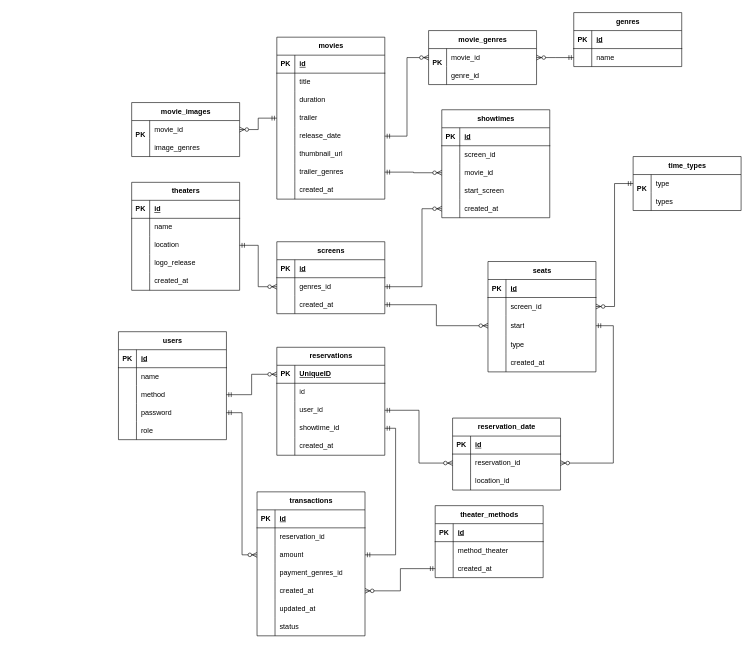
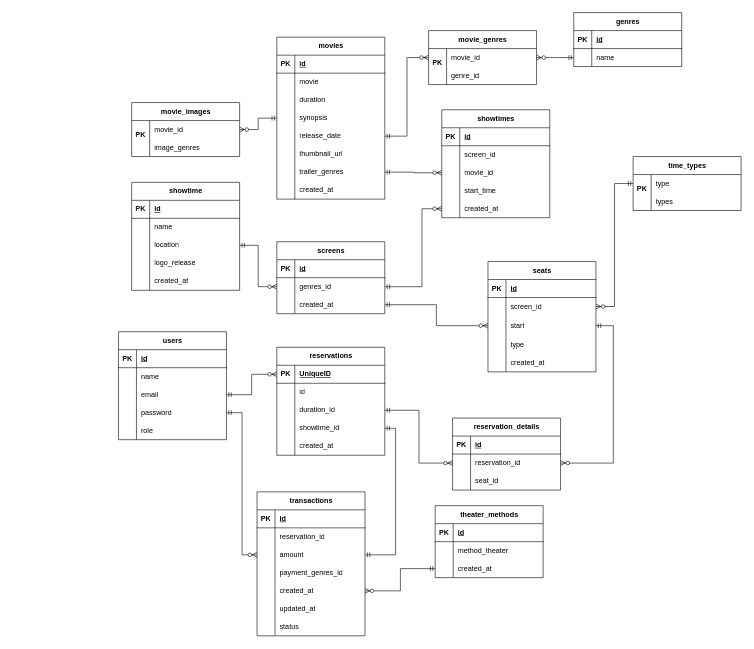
(308, 82) -> (309, 82)
(312, 118) -> (315, 118)
(186, 191) -> (186, 191)
(489, 191) -> (484, 191)
(153, 395) -> (150, 395)
(313, 410) -> (320, 410)
(507, 427) -> (507, 427)
(495, 481) -> (489, 481)
